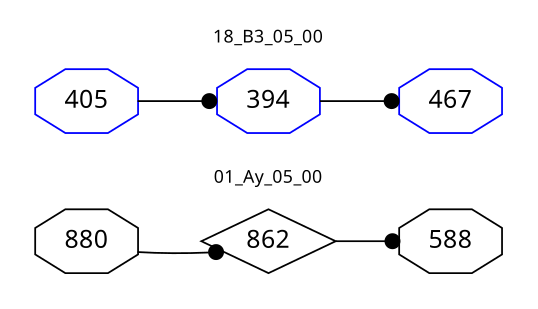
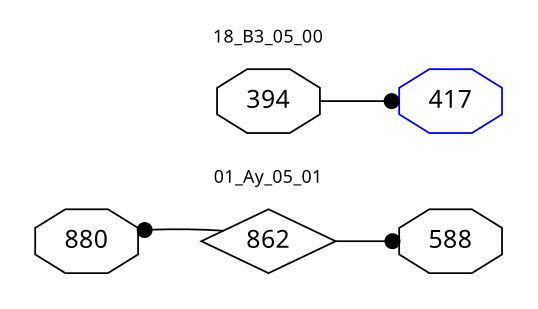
(87, 101) -> none
(268, 101) -> (268, 101)
(451, 101) -> (451, 101)
(269, 178) -> (269, 178)
(173, 253) -> (188, 229)
